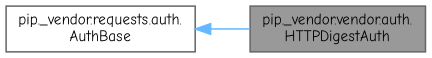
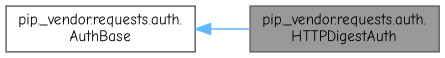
(338, 29) -> (345, 29)
